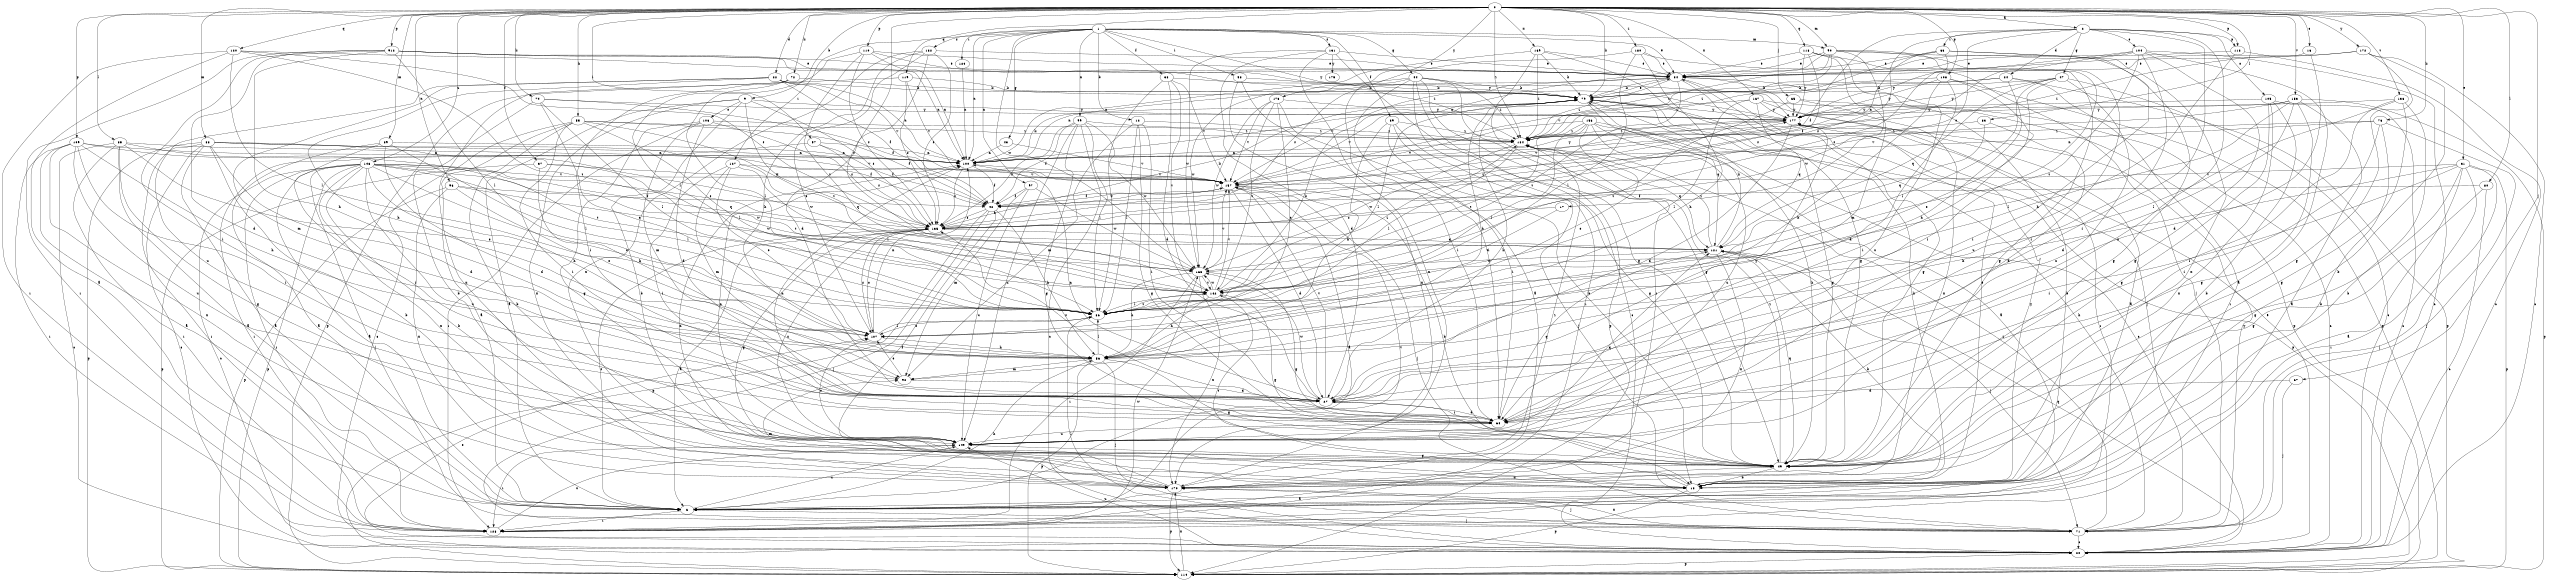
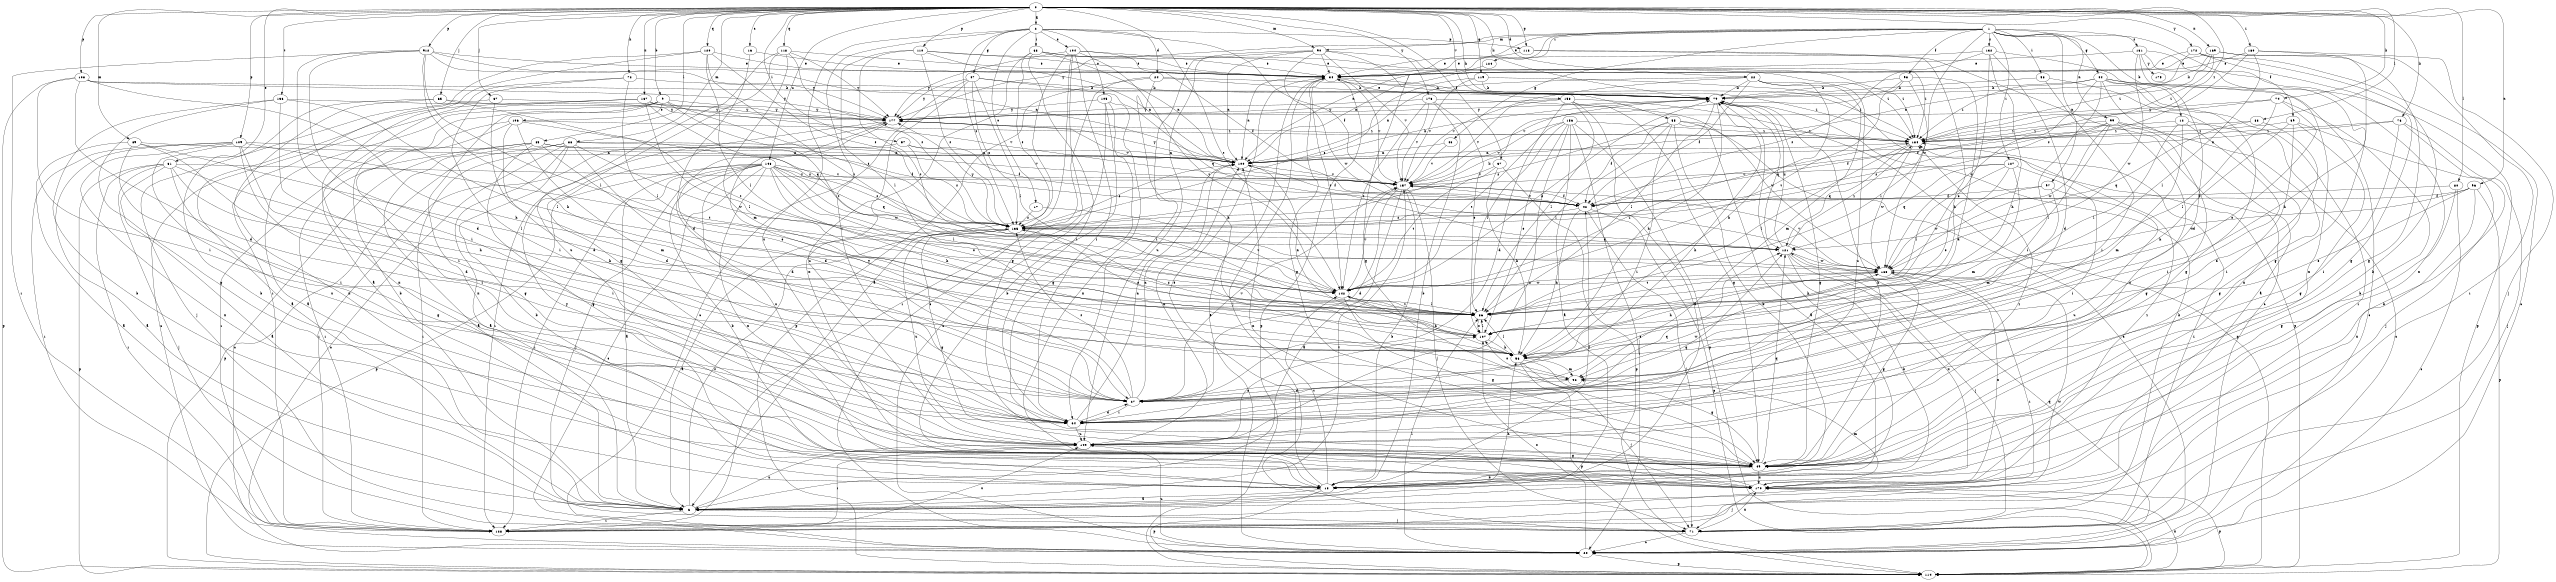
(1167, 77) -> (1906, 77)
(2210, 243) -> (740, 111)
(1509, 285) -> (987, 152)
